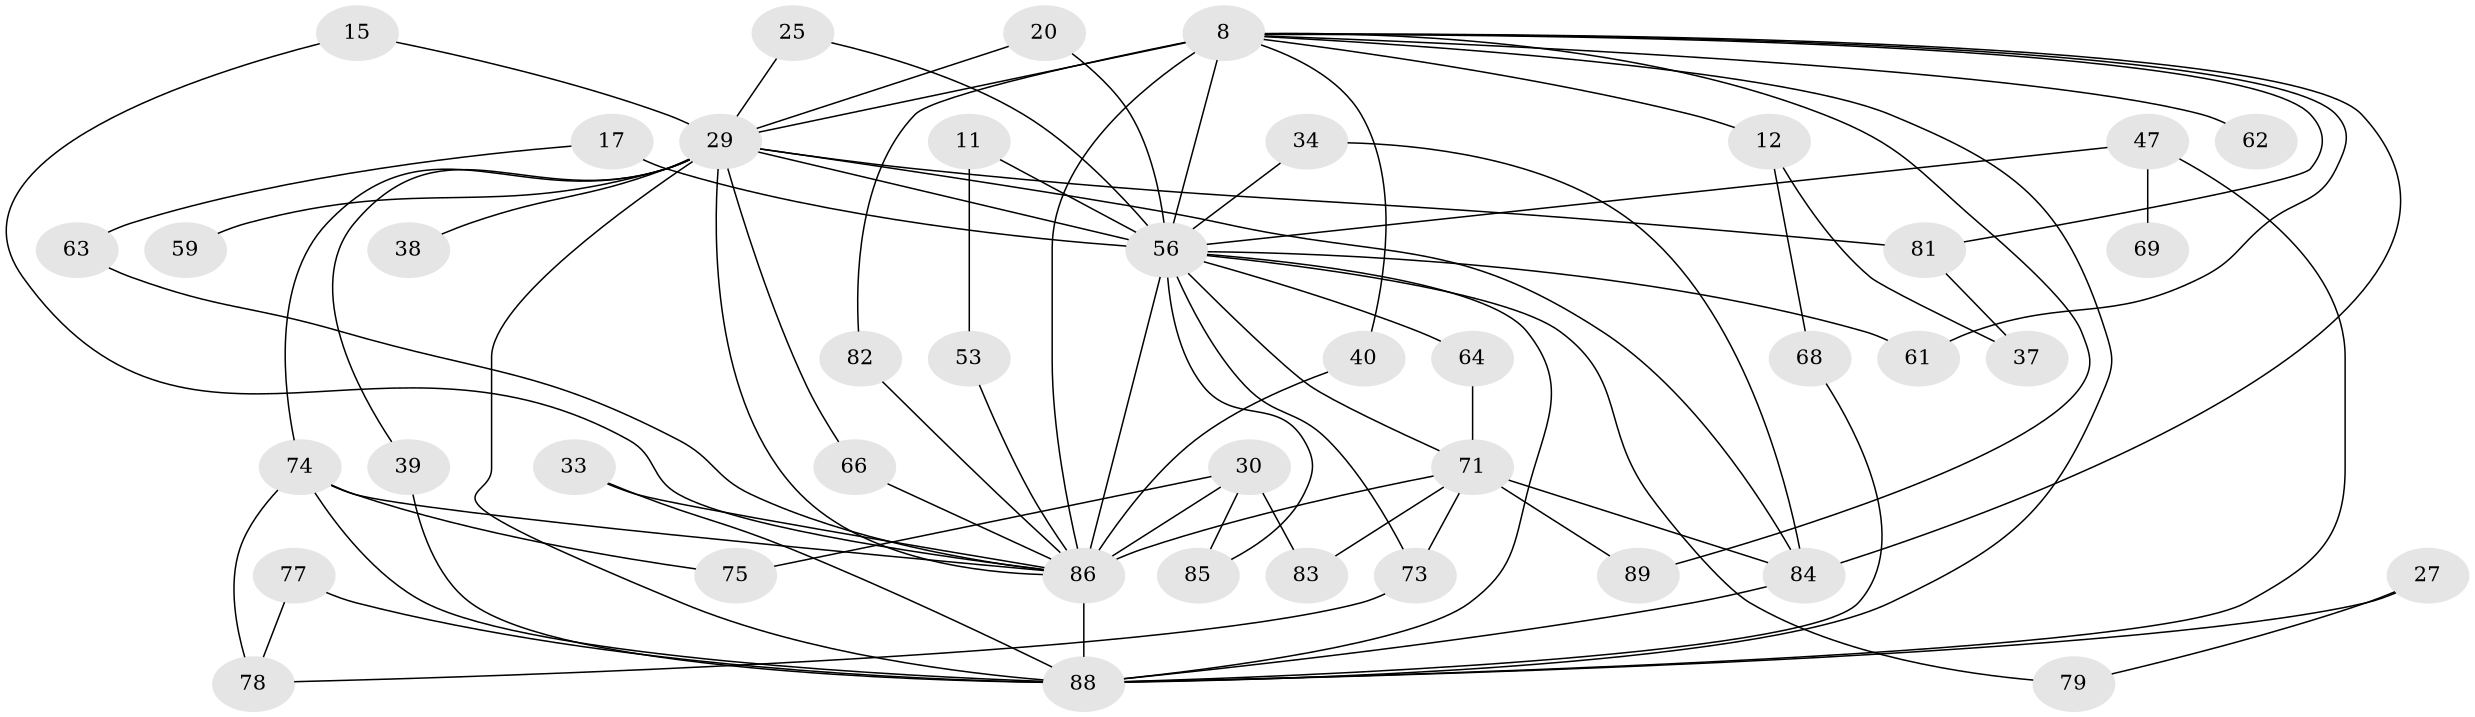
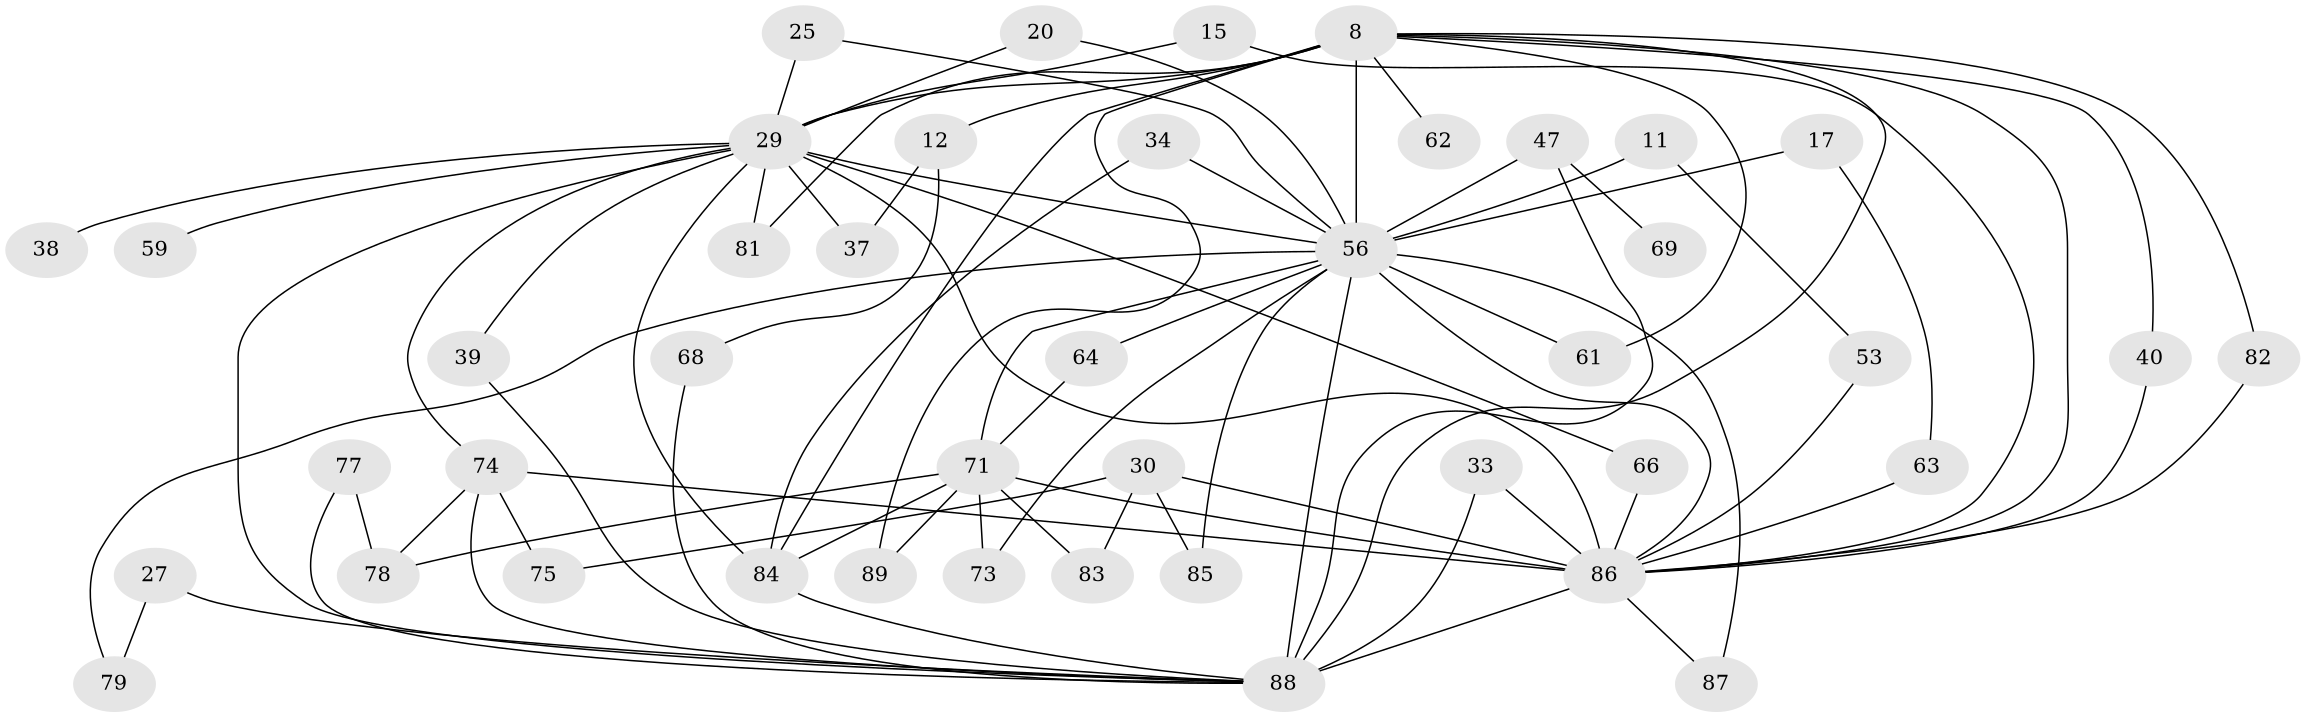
(1976, 304) -> (814, 196)
(924, 654) -> (689, 513)
none -> (1716, 684)
